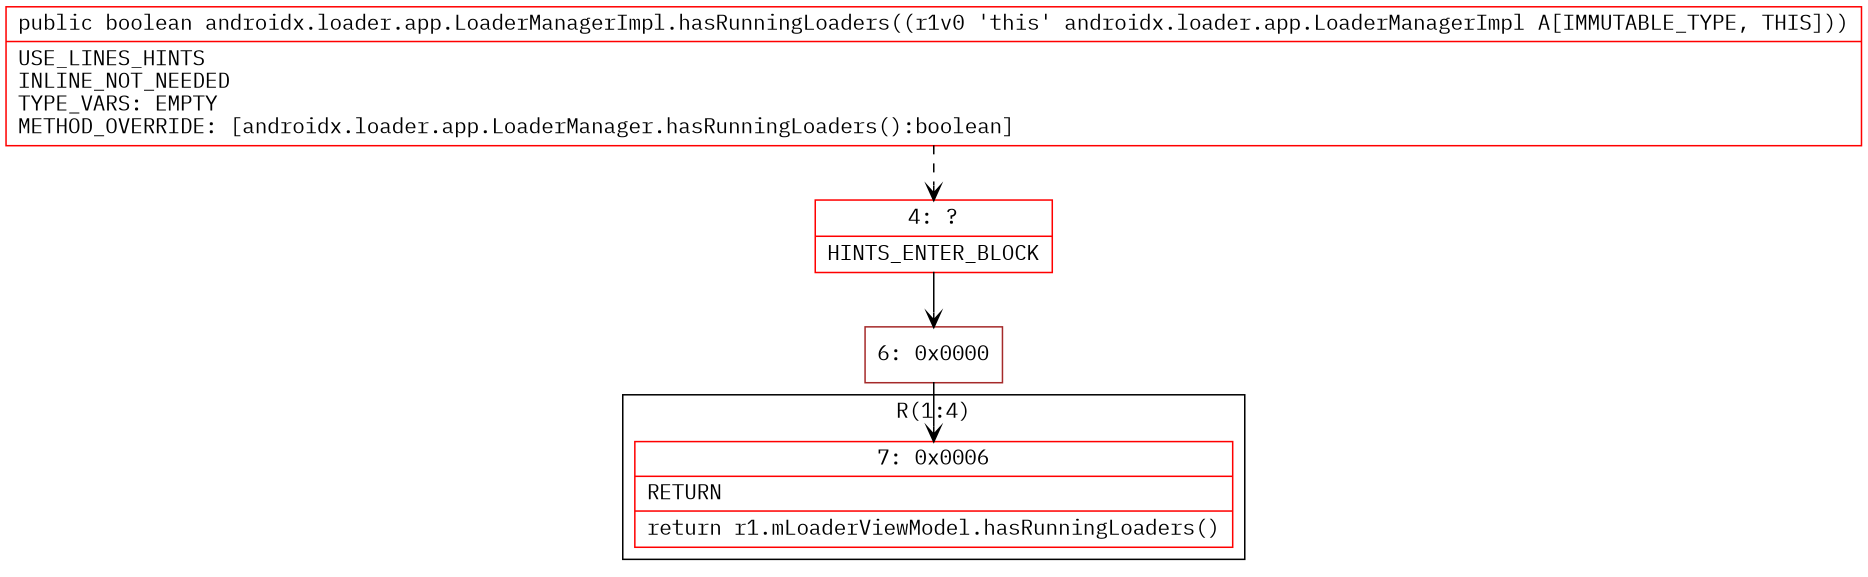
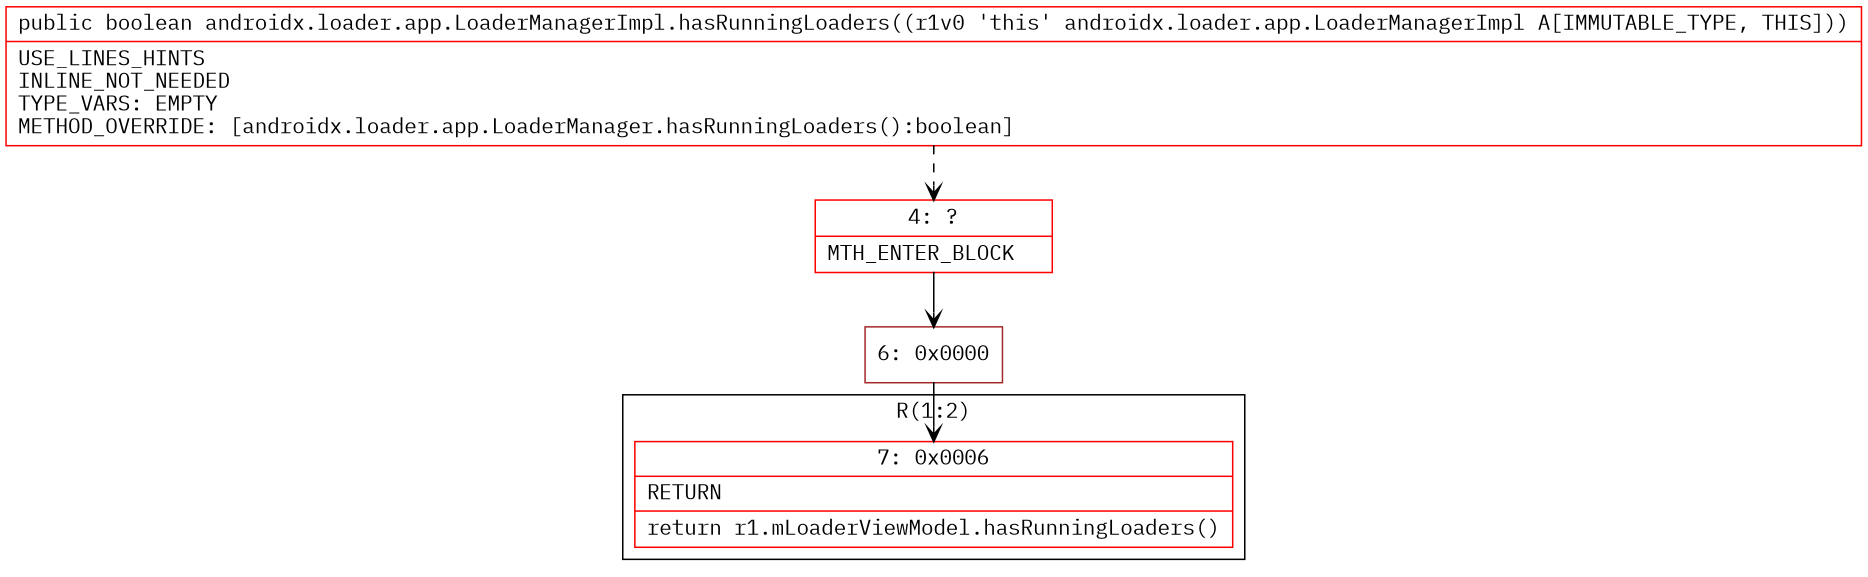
(934, 254) -> (921, 254)
(934, 412) -> (934, 412)
